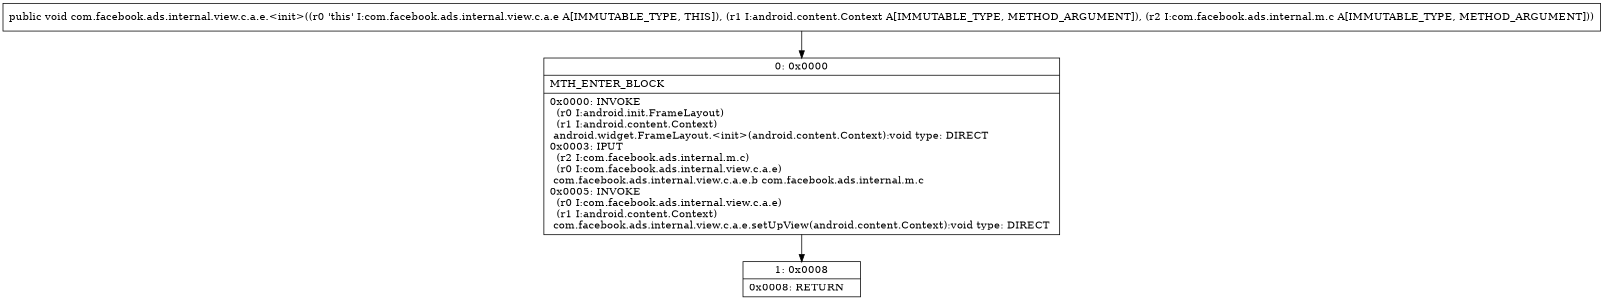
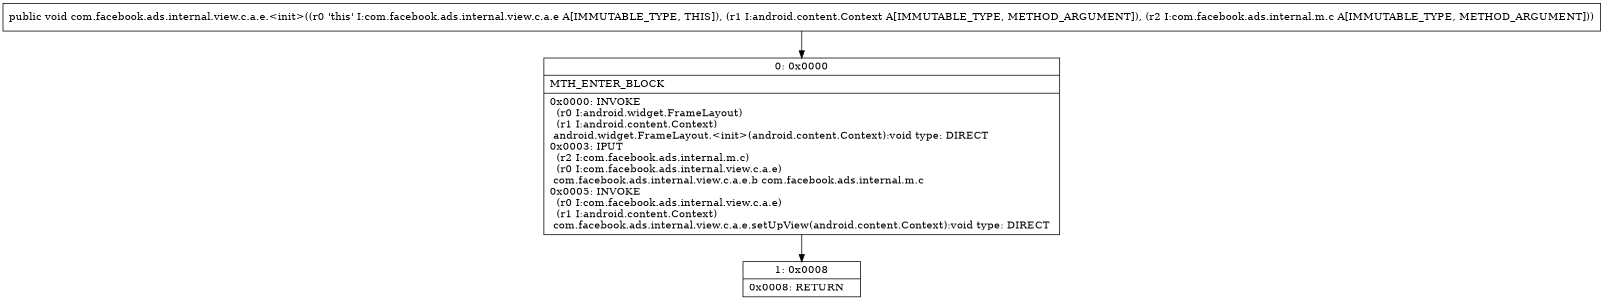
(637, 113) -> (646, 113)
